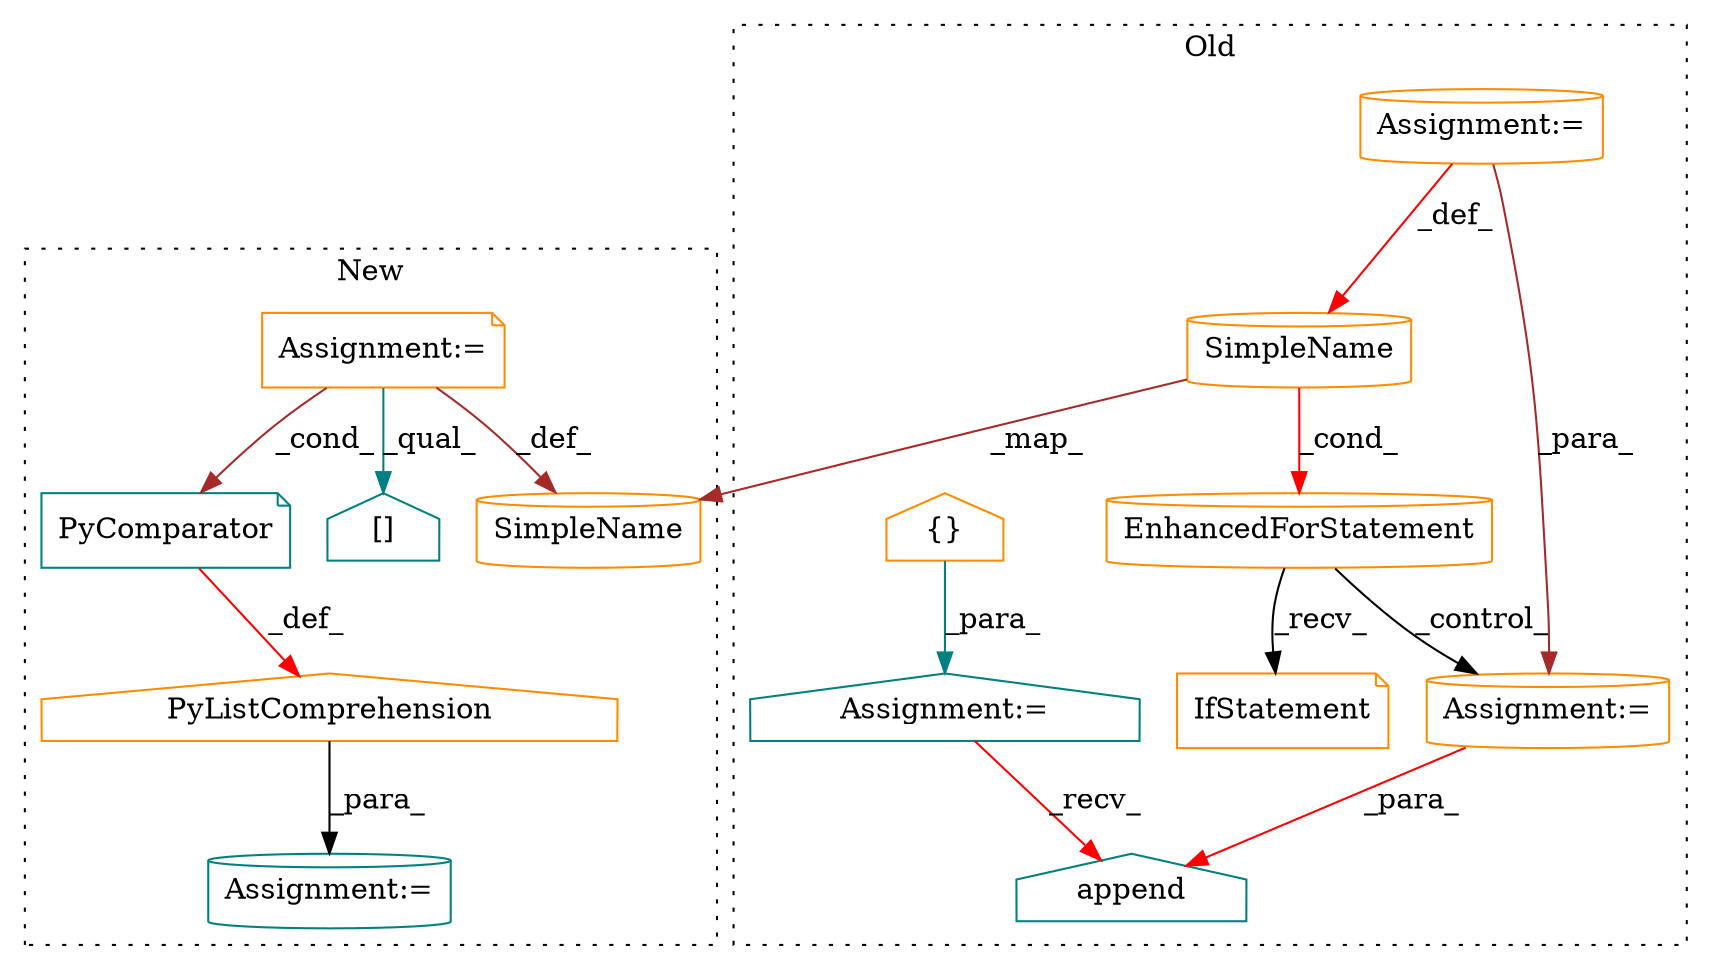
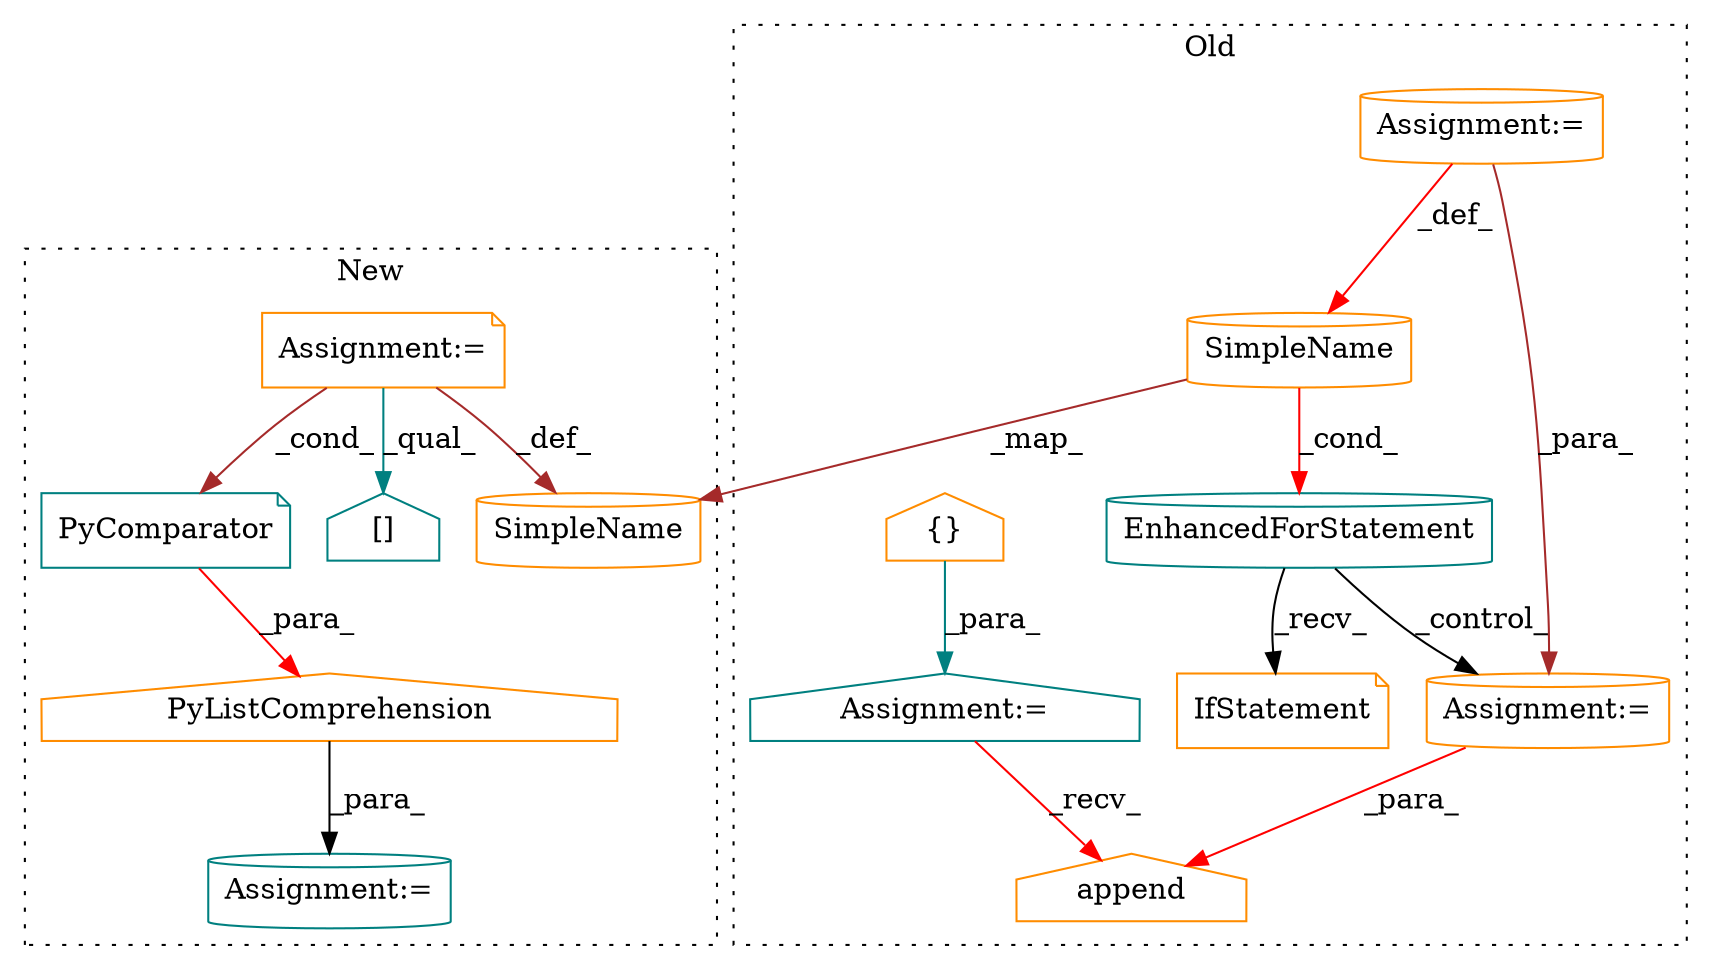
(1299, 530) -> (1299, 530)
(307, 621) -> (307, 621)
(1131, 891) -> (1131, 891)
